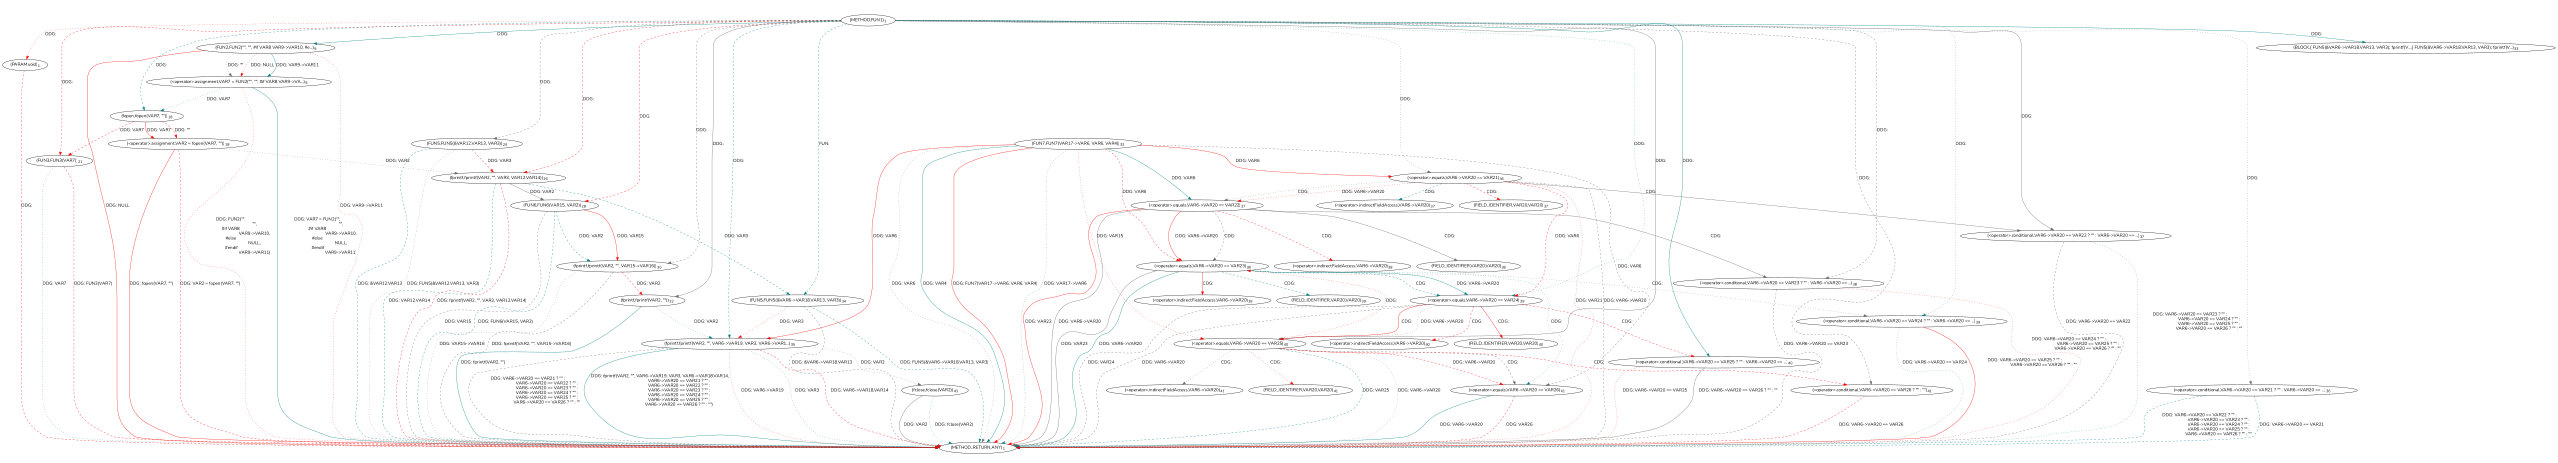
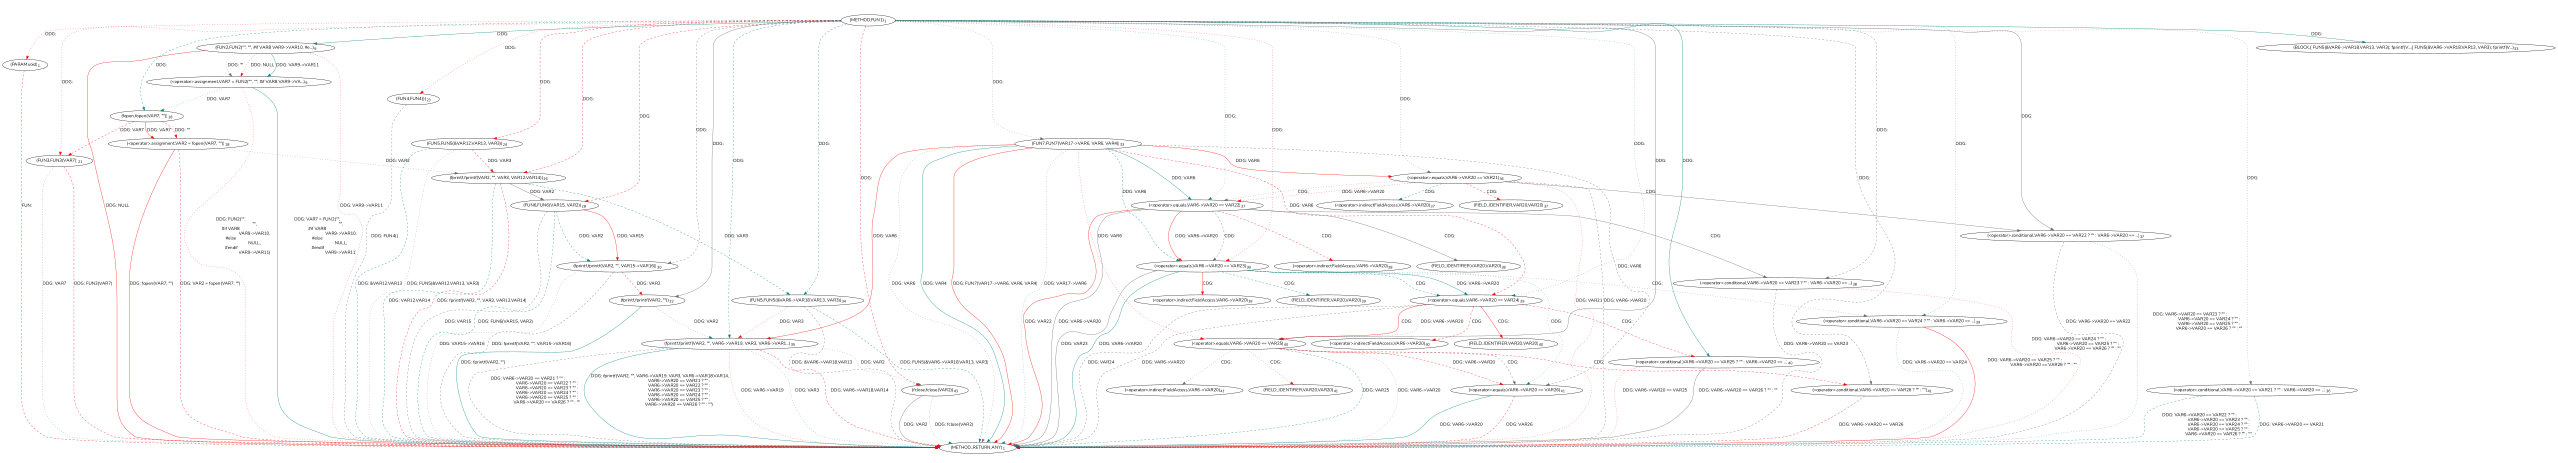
(283, 29) -> (283, 29)
(584, 31) -> (584, 31)
none -> (1139, 32)
none -> (993, 57)
none -> (413, 99)
(825, 144) -> (825, 144)
(28, 206) -> (28, 206)
(1126, 208) -> (1126, 208)
none -> (861, 213)
(1554, 219) -> (1350, 216)
(1110, 236) -> (1110, 236)
(1379, 292) -> (1200, 33)
